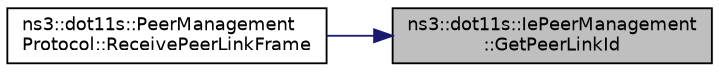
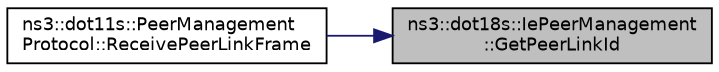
(552, 36) -> (552, 36)
